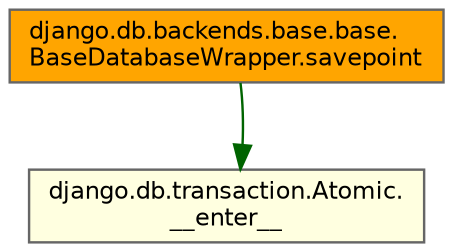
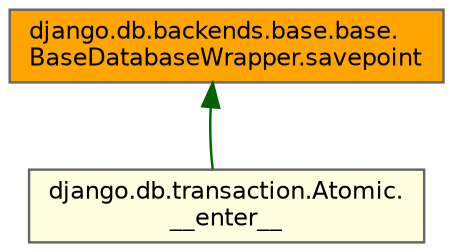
(243, 114) -> (210, 138)
